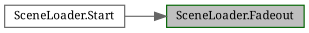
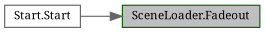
(65, 16) -> (43, 16)
